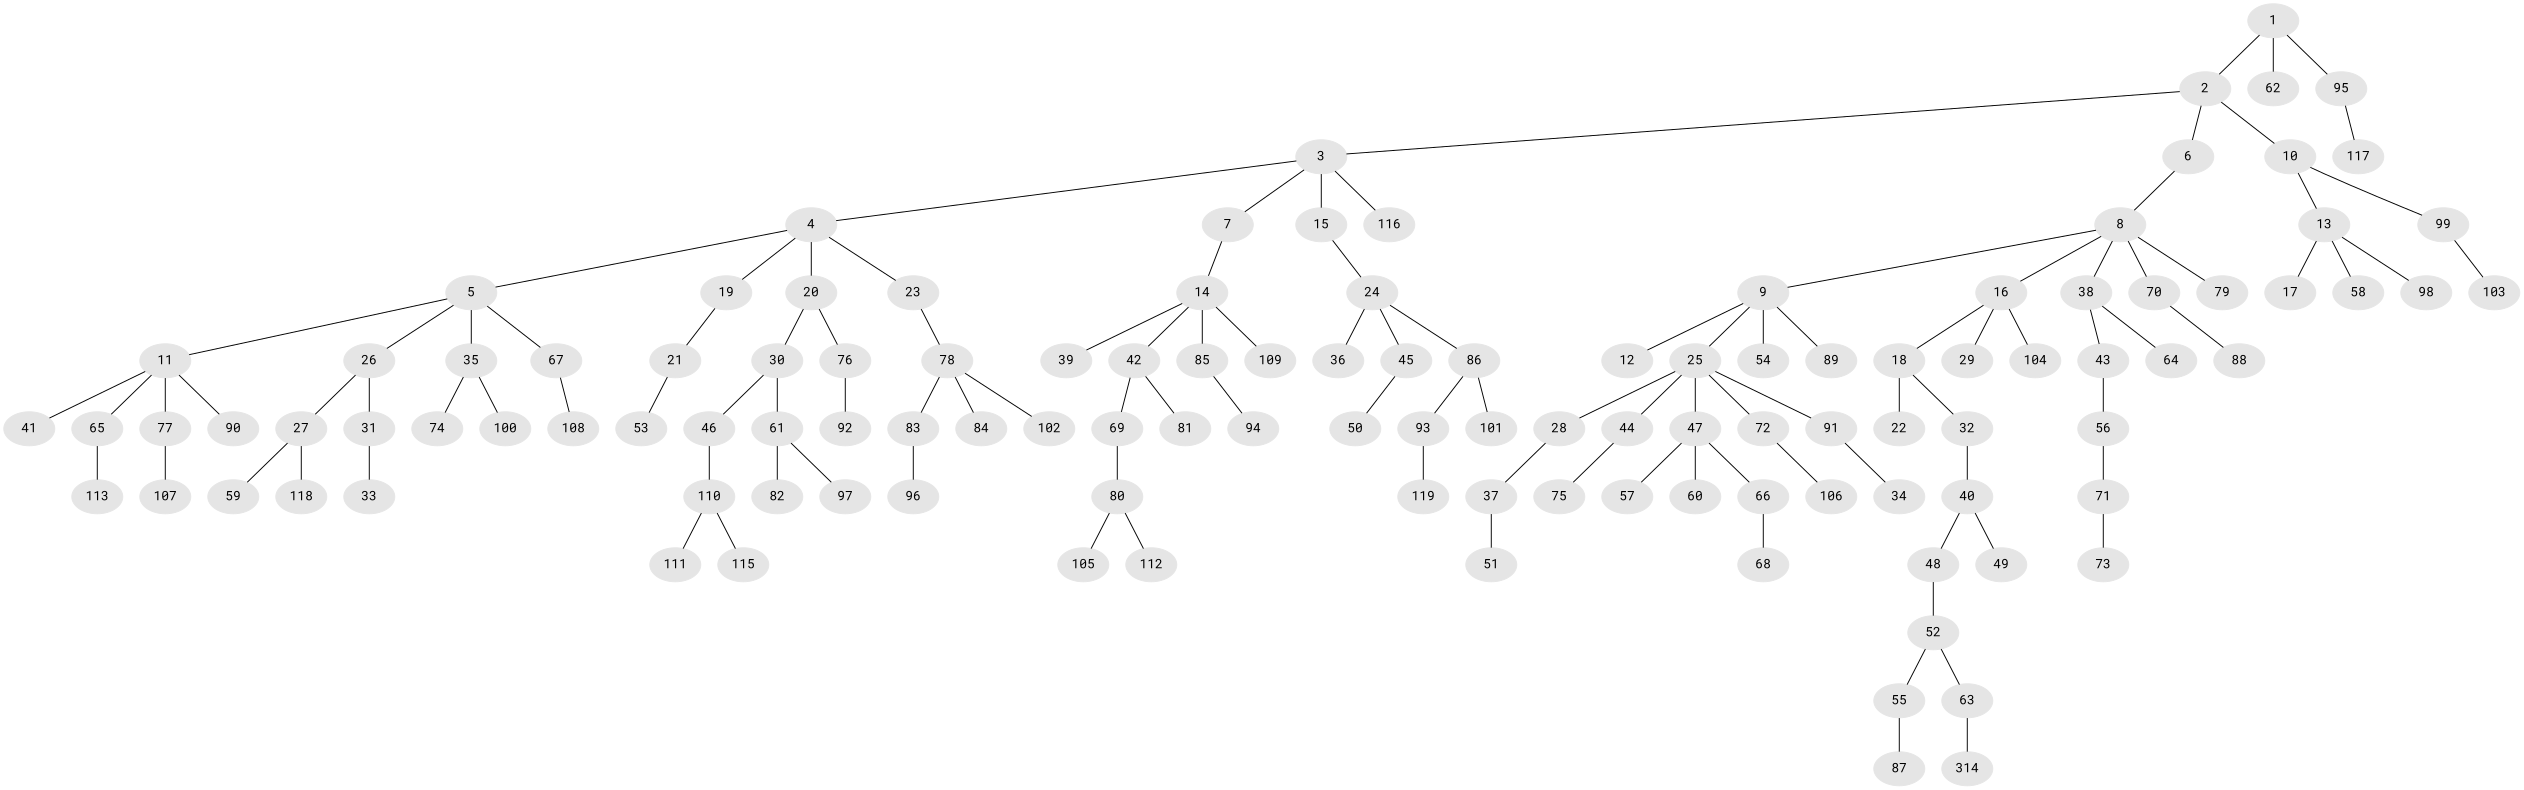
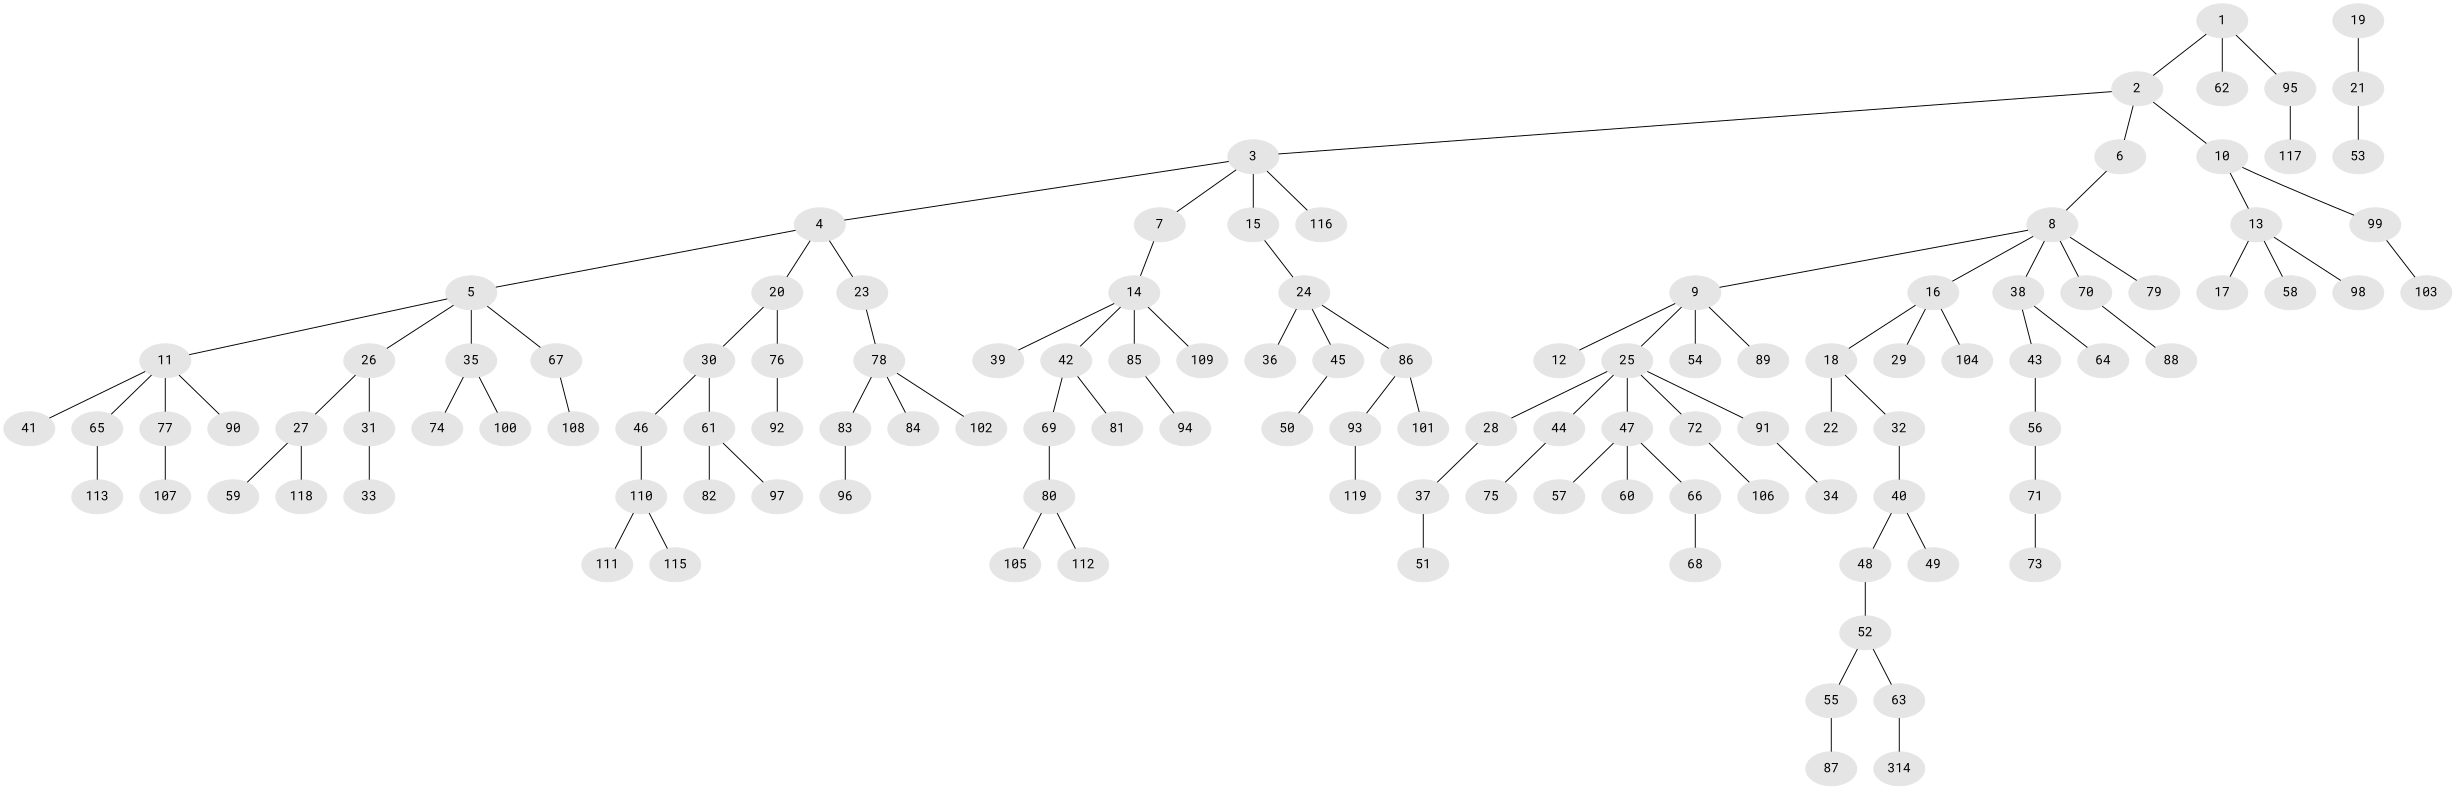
(769, 259) -> none
